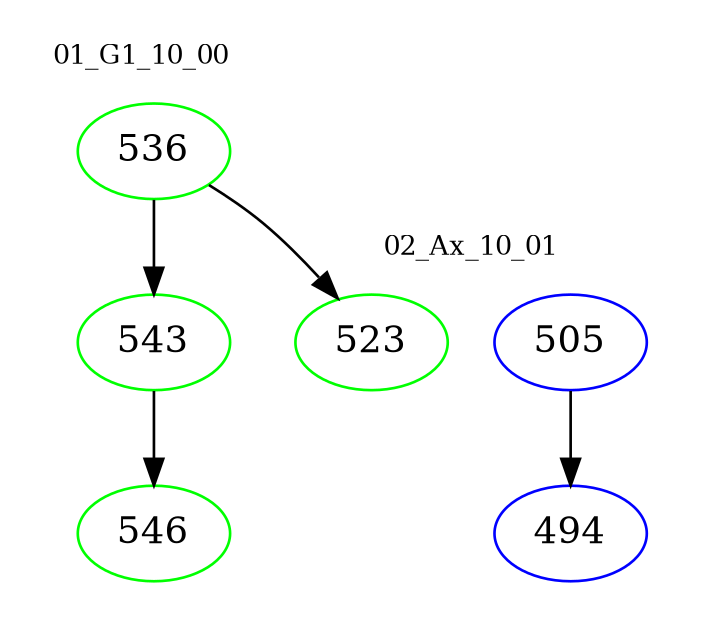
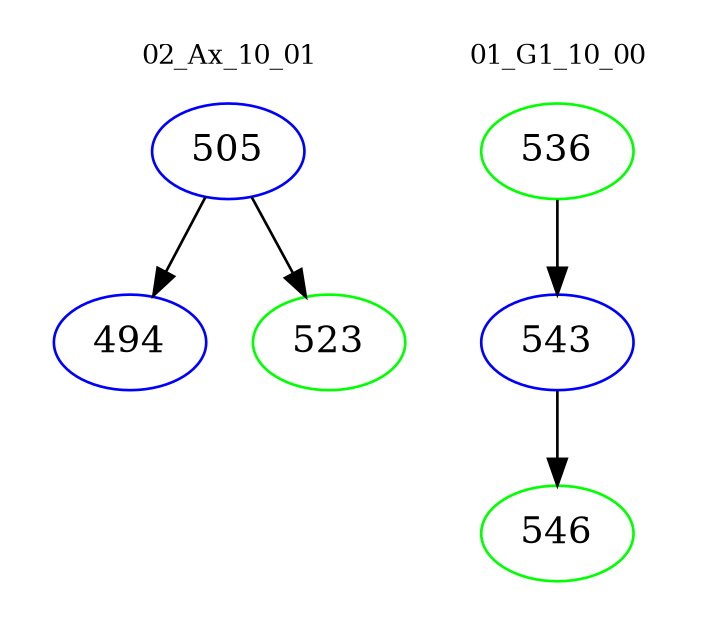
(291, 249) -> (272, 235)
(154, 342) -> (557, 342)
